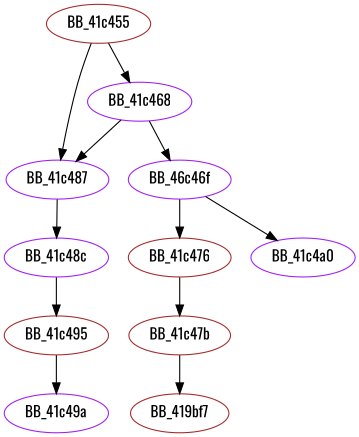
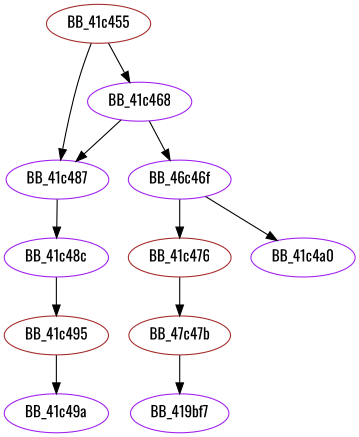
(180, 335) -> (180, 335)
(180, 413) -> (180, 413)
